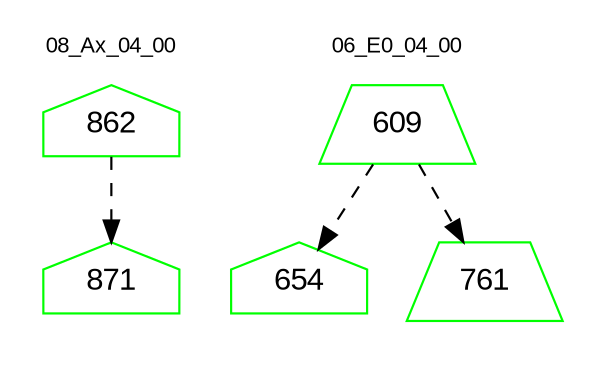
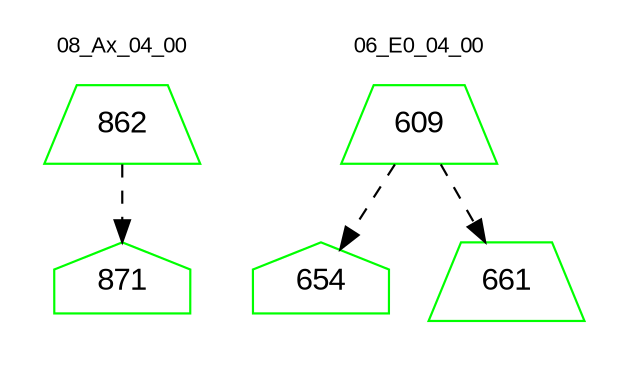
(111, 124) -> (122, 124)
(485, 282) -> (507, 282)
